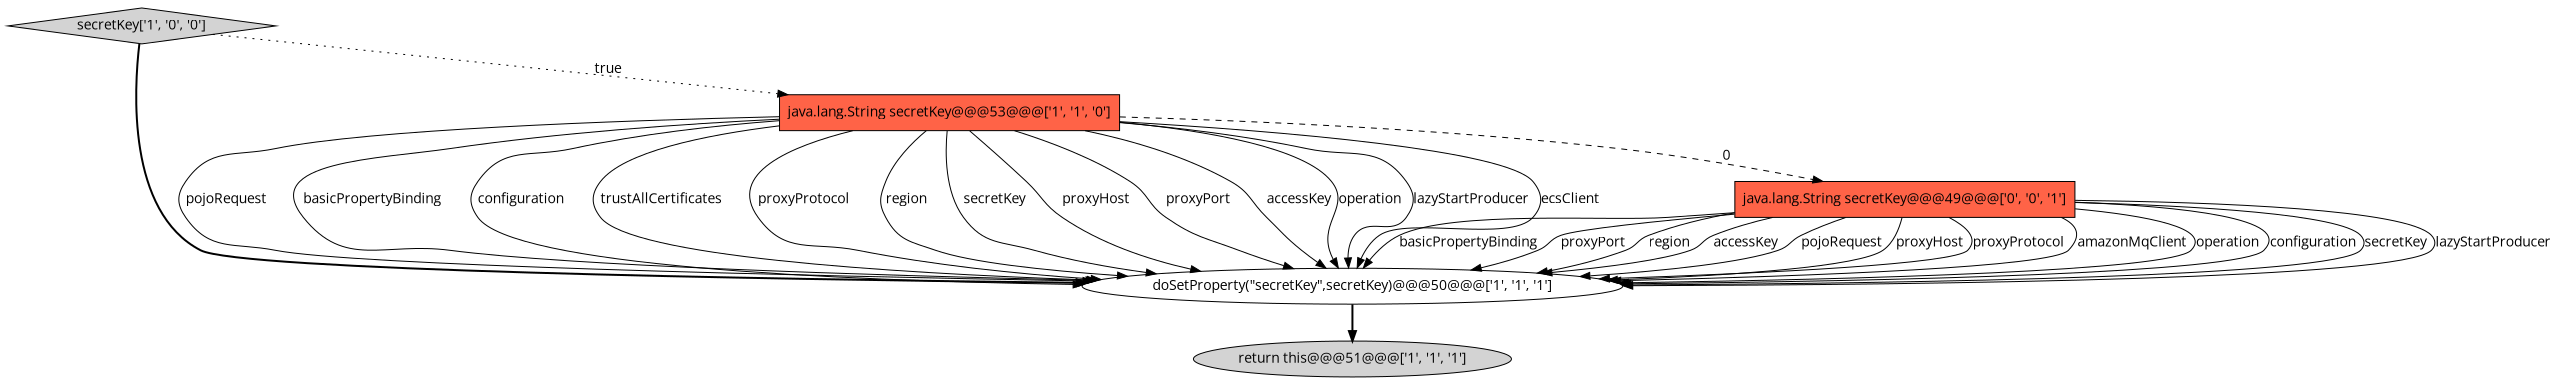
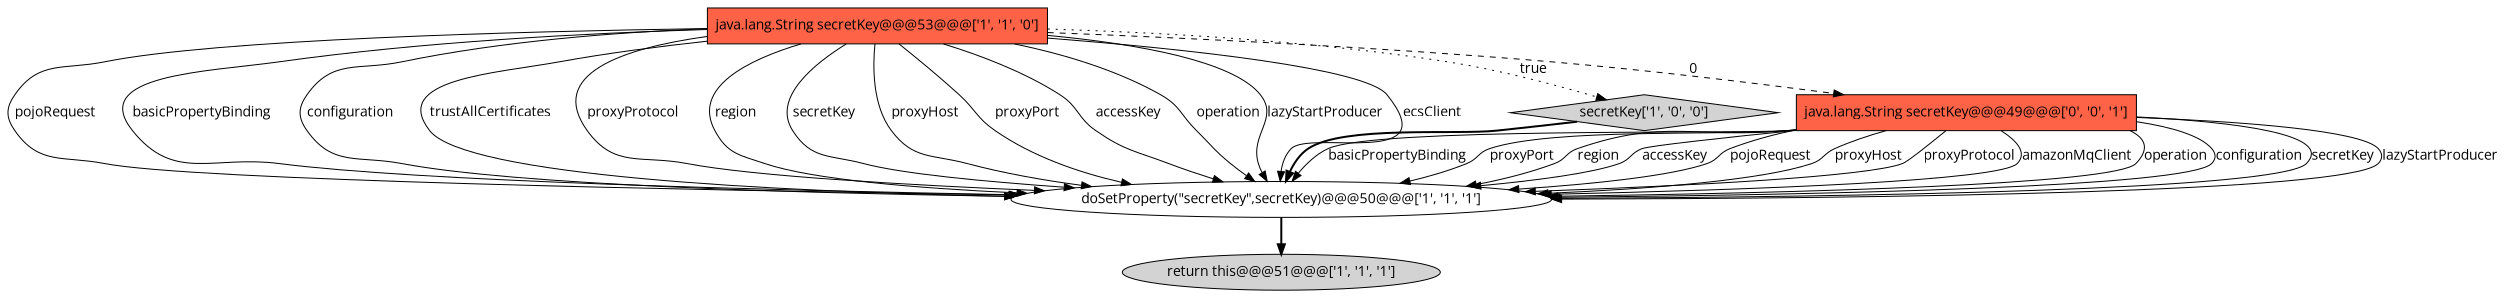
(495, 64) -> (1421, 58)
